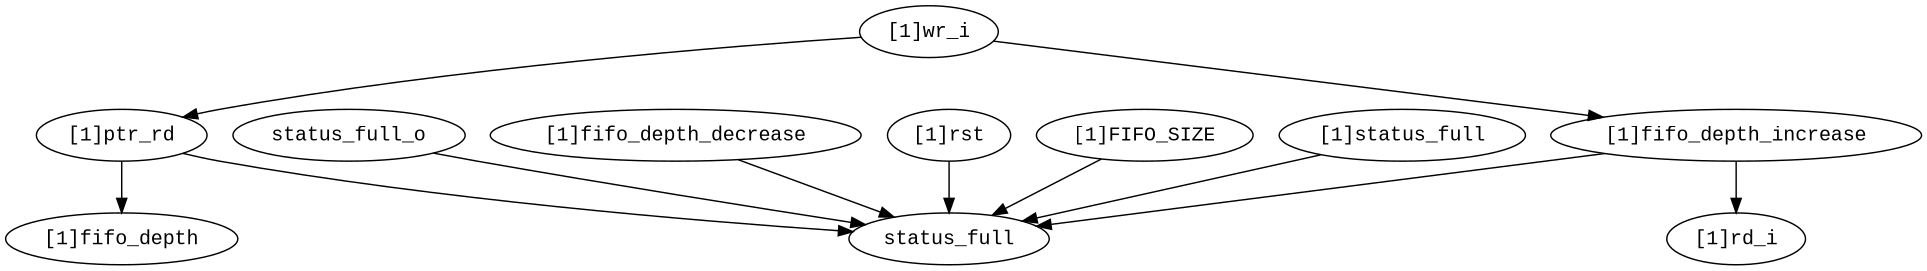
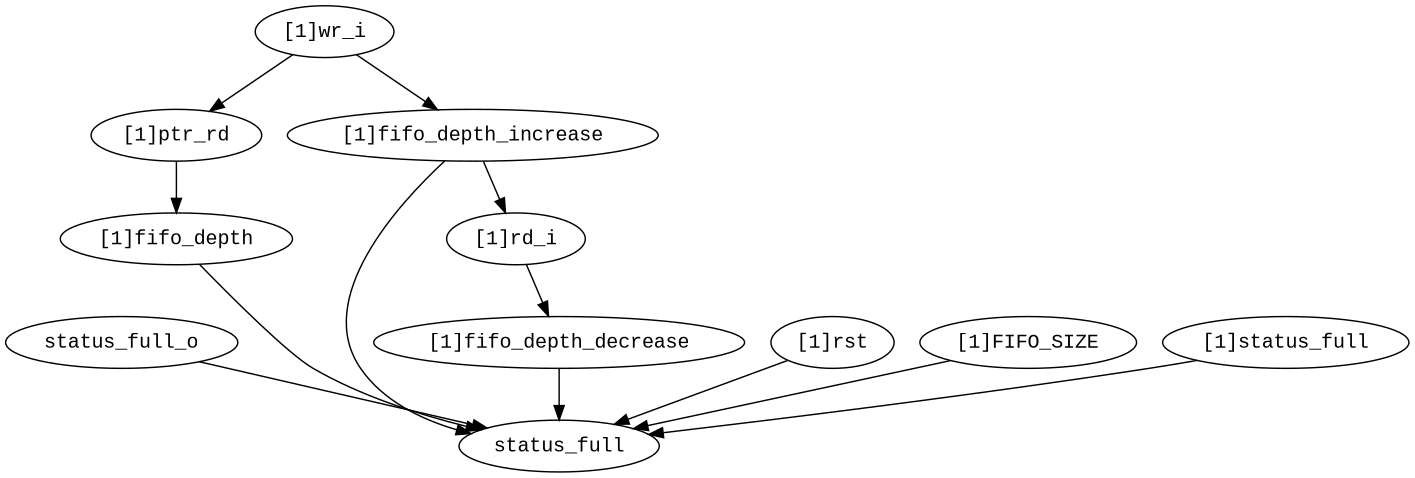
(510, 201) -> (318, 371)
none -> (535, 284)
